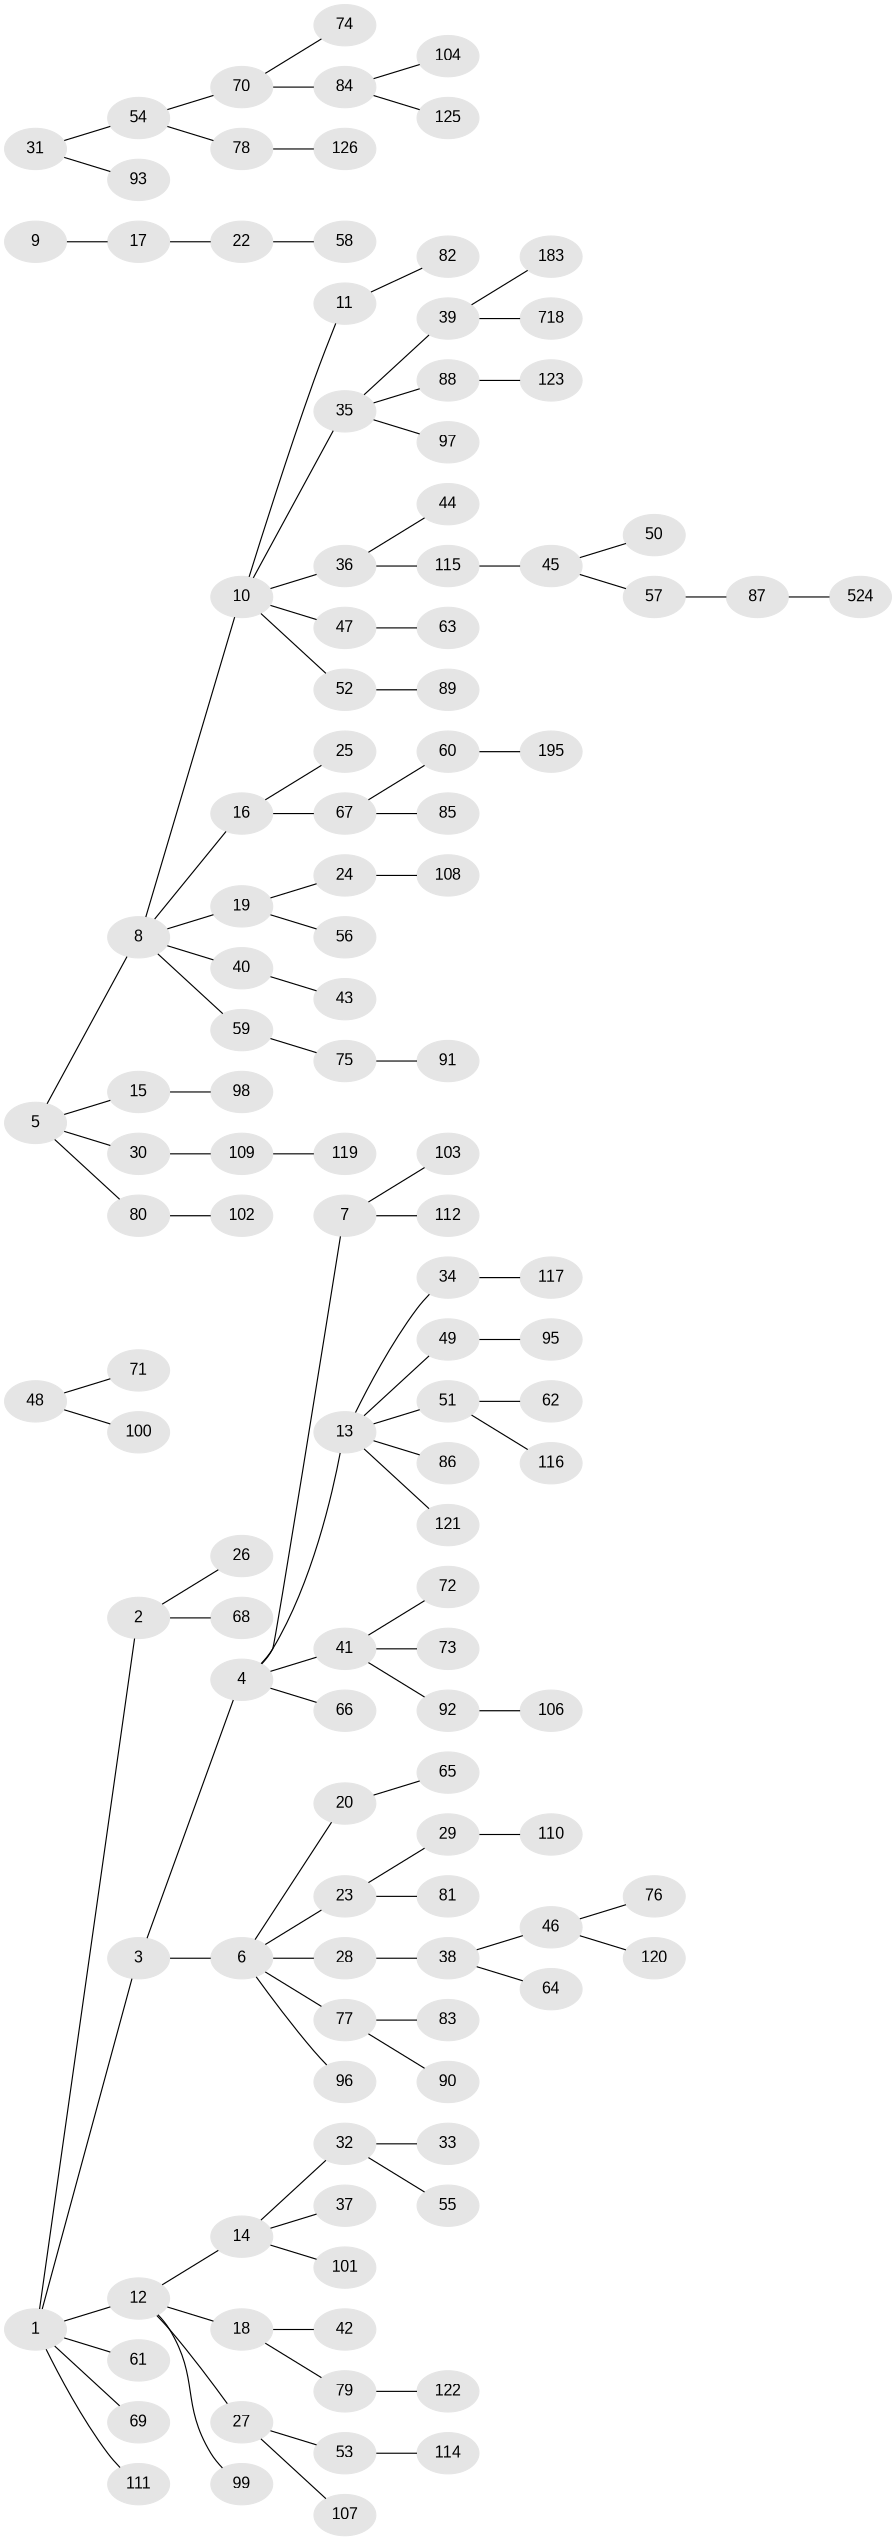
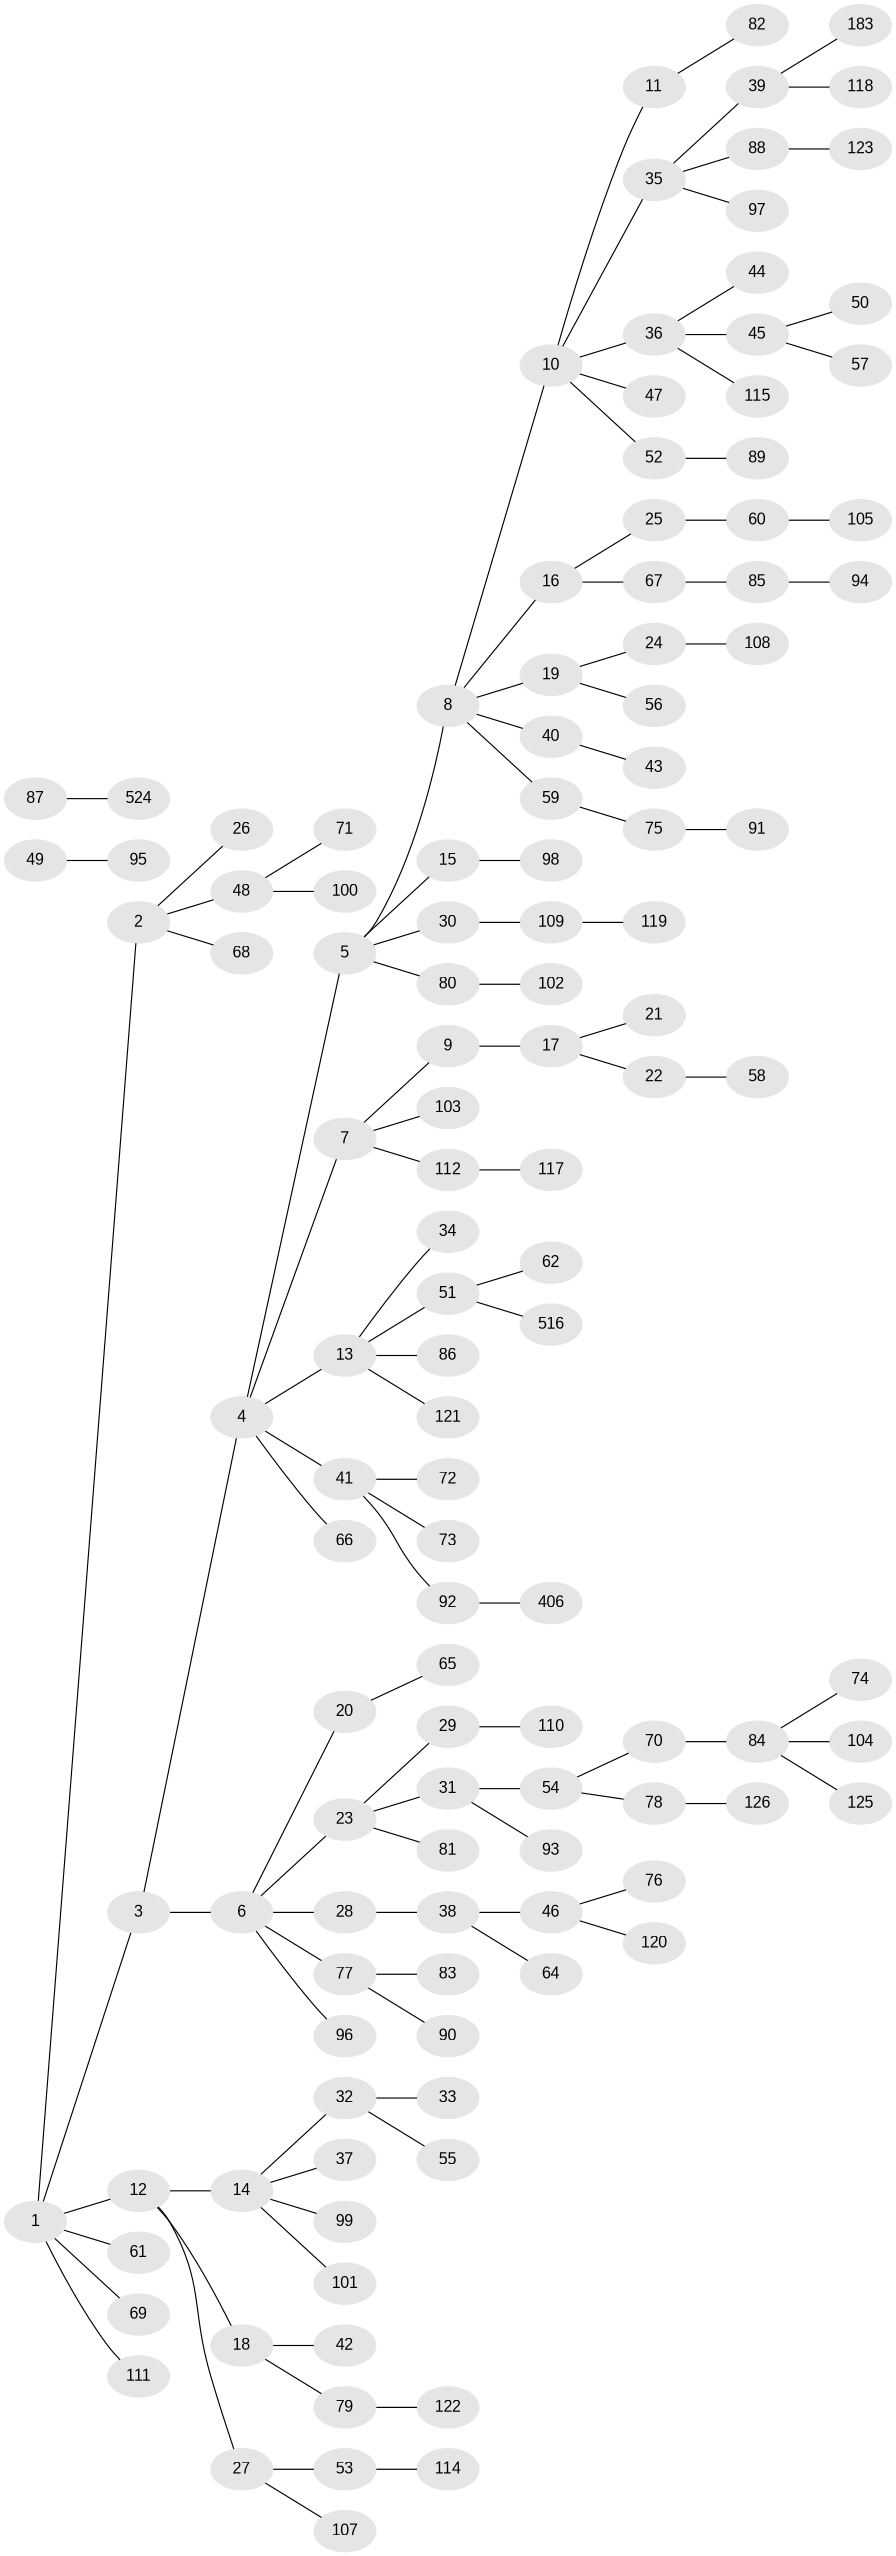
(293, 56) -> (809, 1711)
(551, 319) -> (861, 87)
(500, 566) -> (706, 335)
none -> (861, 582)
(706, 597) -> none
(448, 628) -> none
(551, 752) -> (861, 520)
(396, 783) -> (706, 520)
none -> (190, 907)
none -> (654, 1015)
none -> (397, 1093)
none -> (293, 1185)
(500, 1278) -> (500, 1170)
(397, 1386) -> none
(551, 1463) -> (551, 1325)
(551, 1711) -> (551, 1603)
none -> (397, 1804)
(190, 2391) -> (294, 2206)
